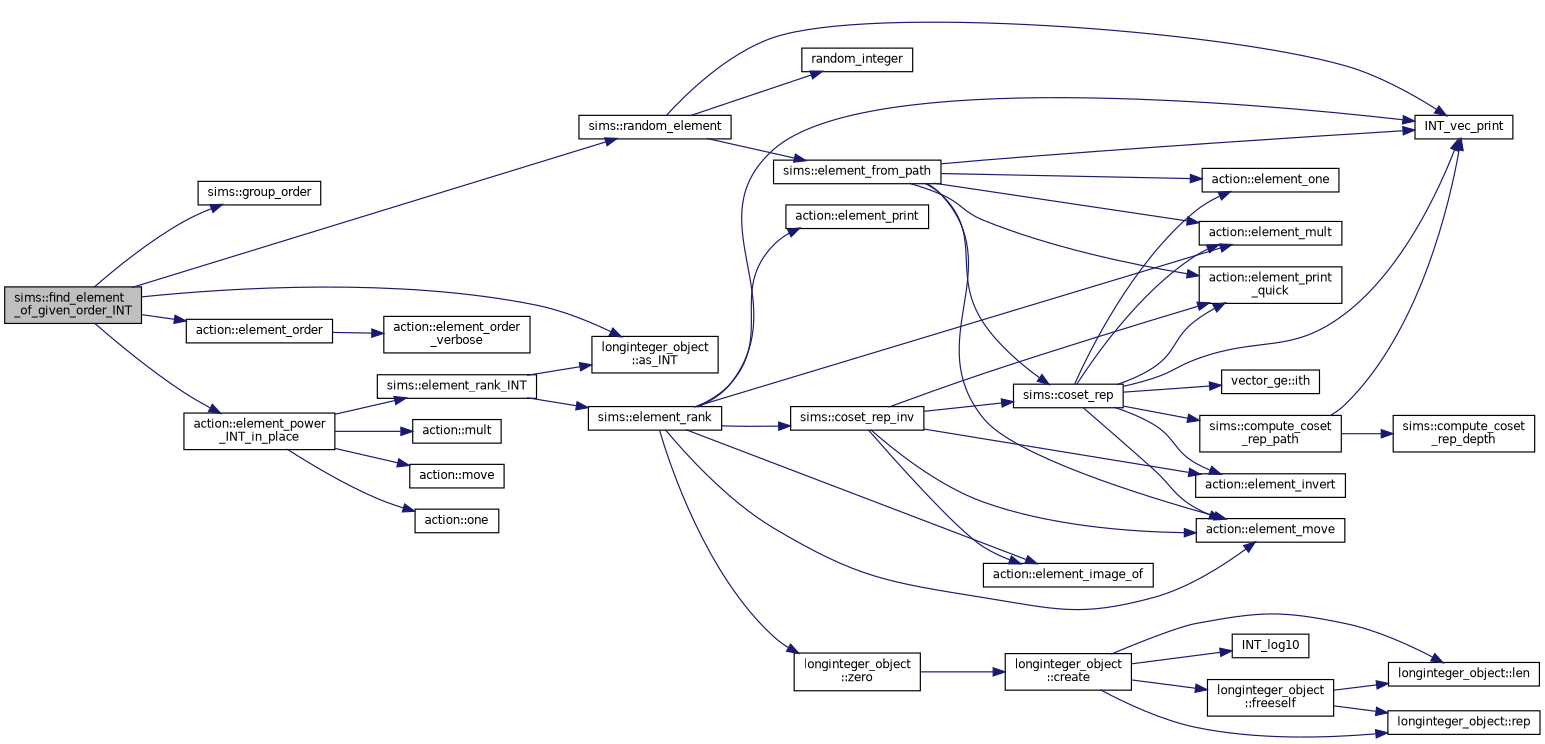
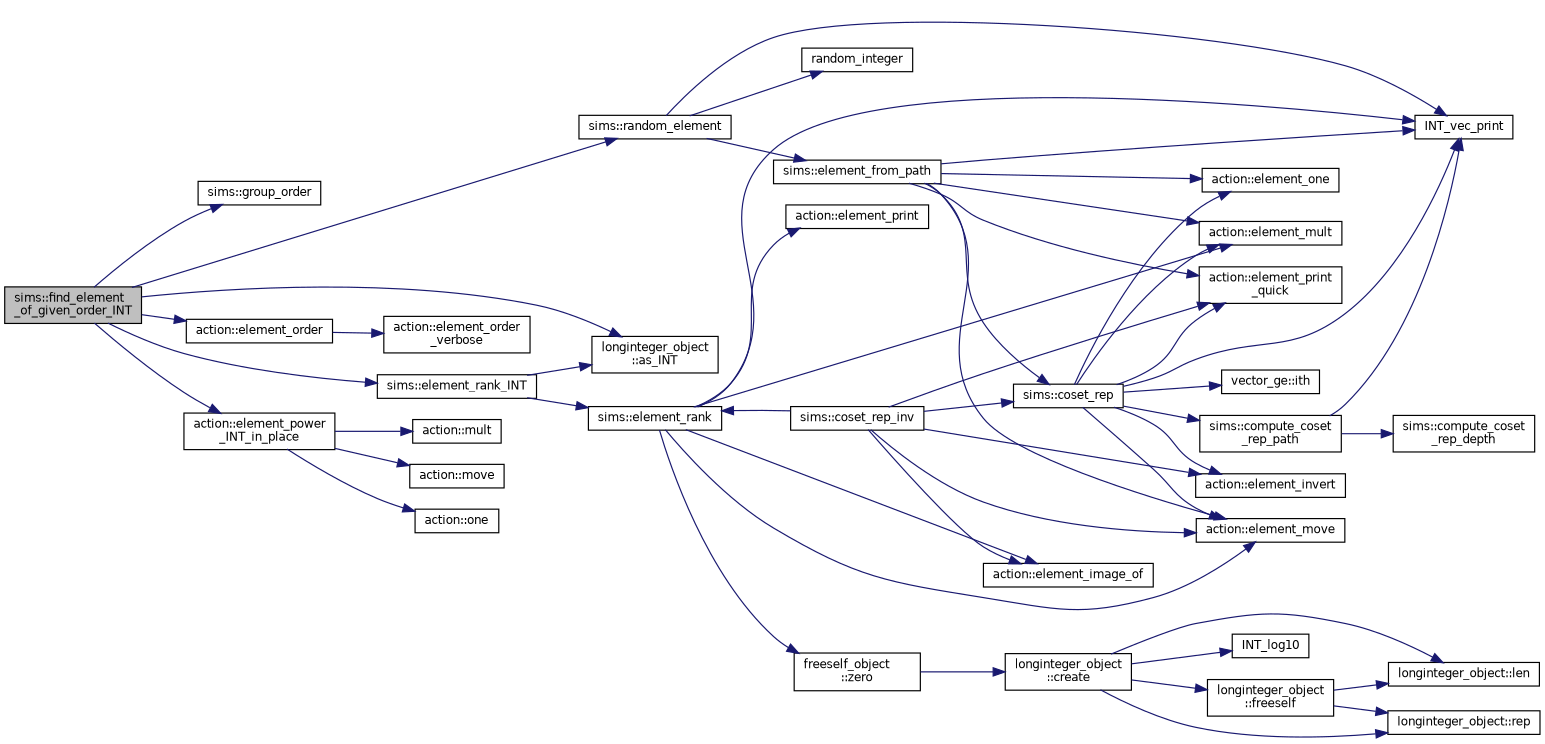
(365, 407) -> (234, 365)
(750, 426) -> (762, 410)
(857, 672) -> (857, 672)
